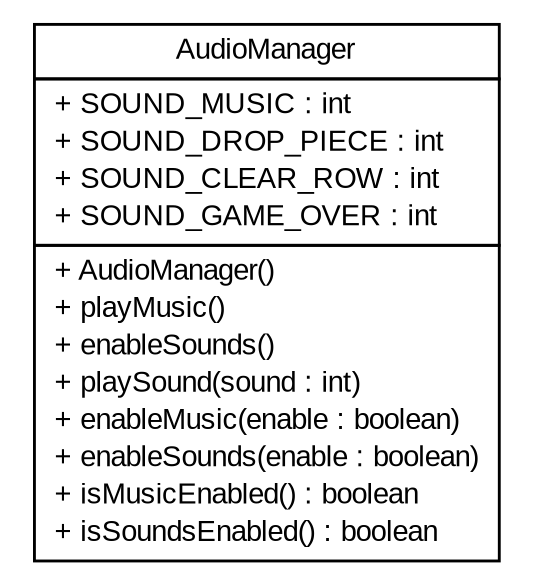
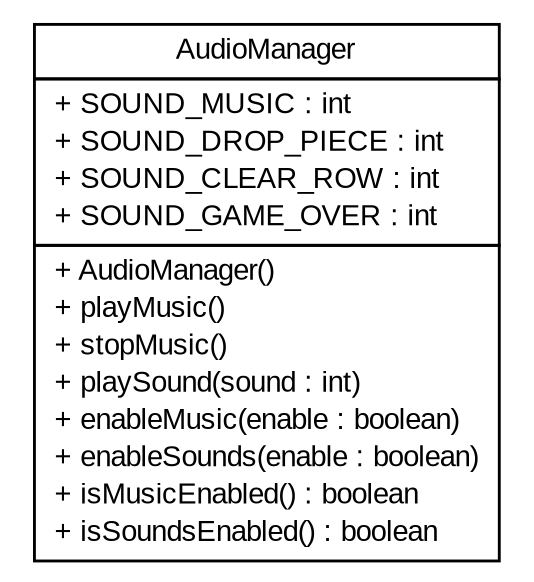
(165, 346) -> (142, 346)
